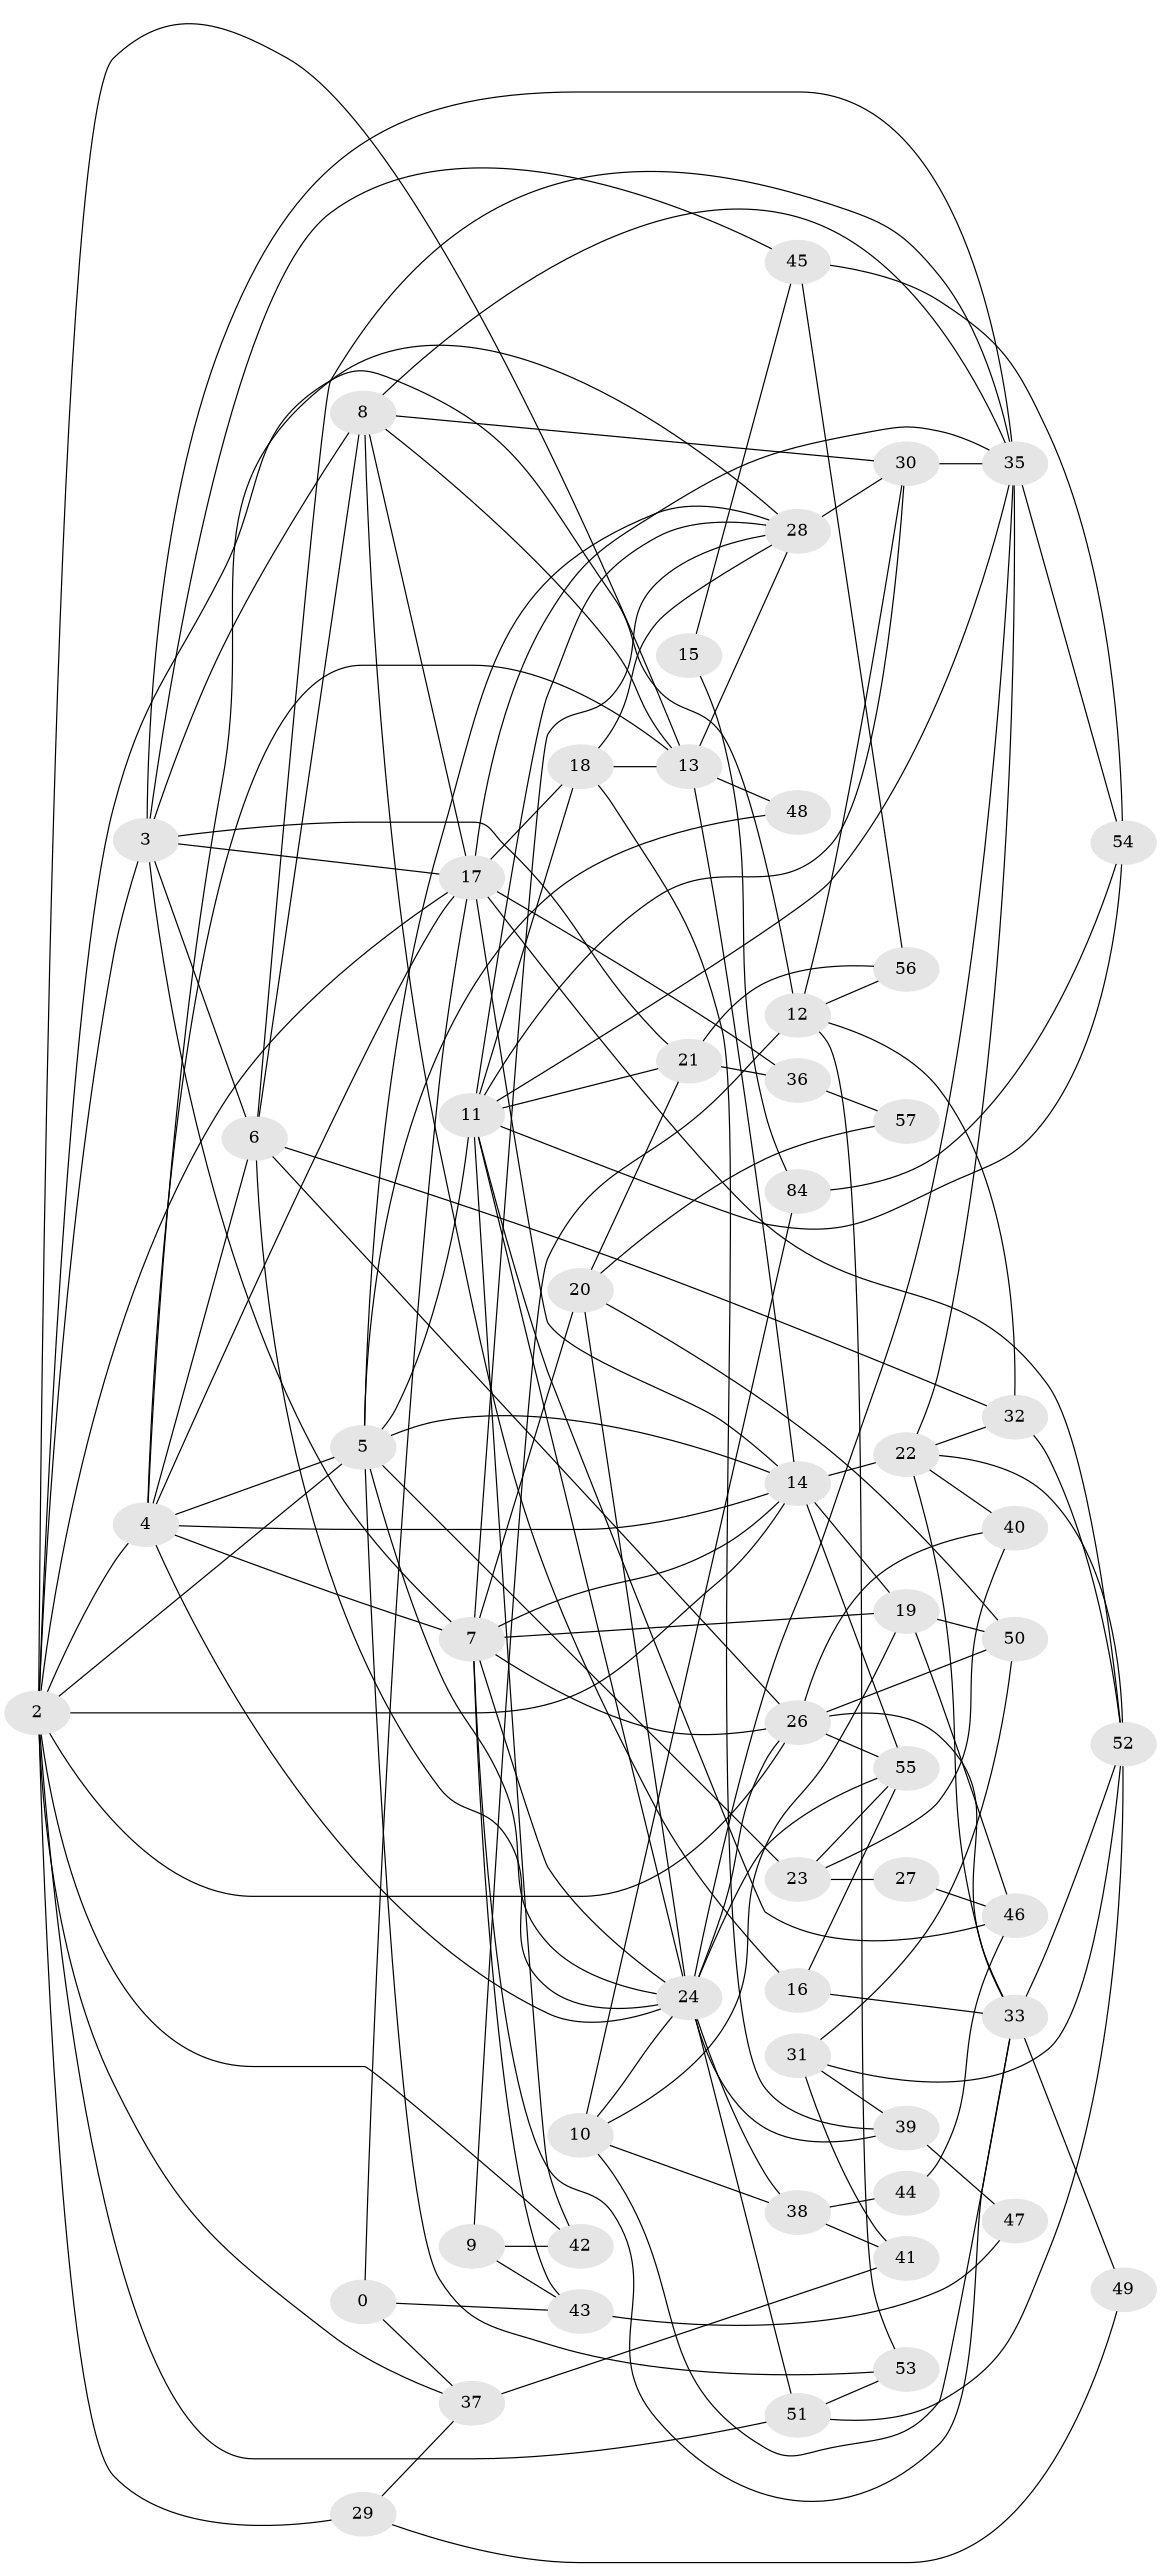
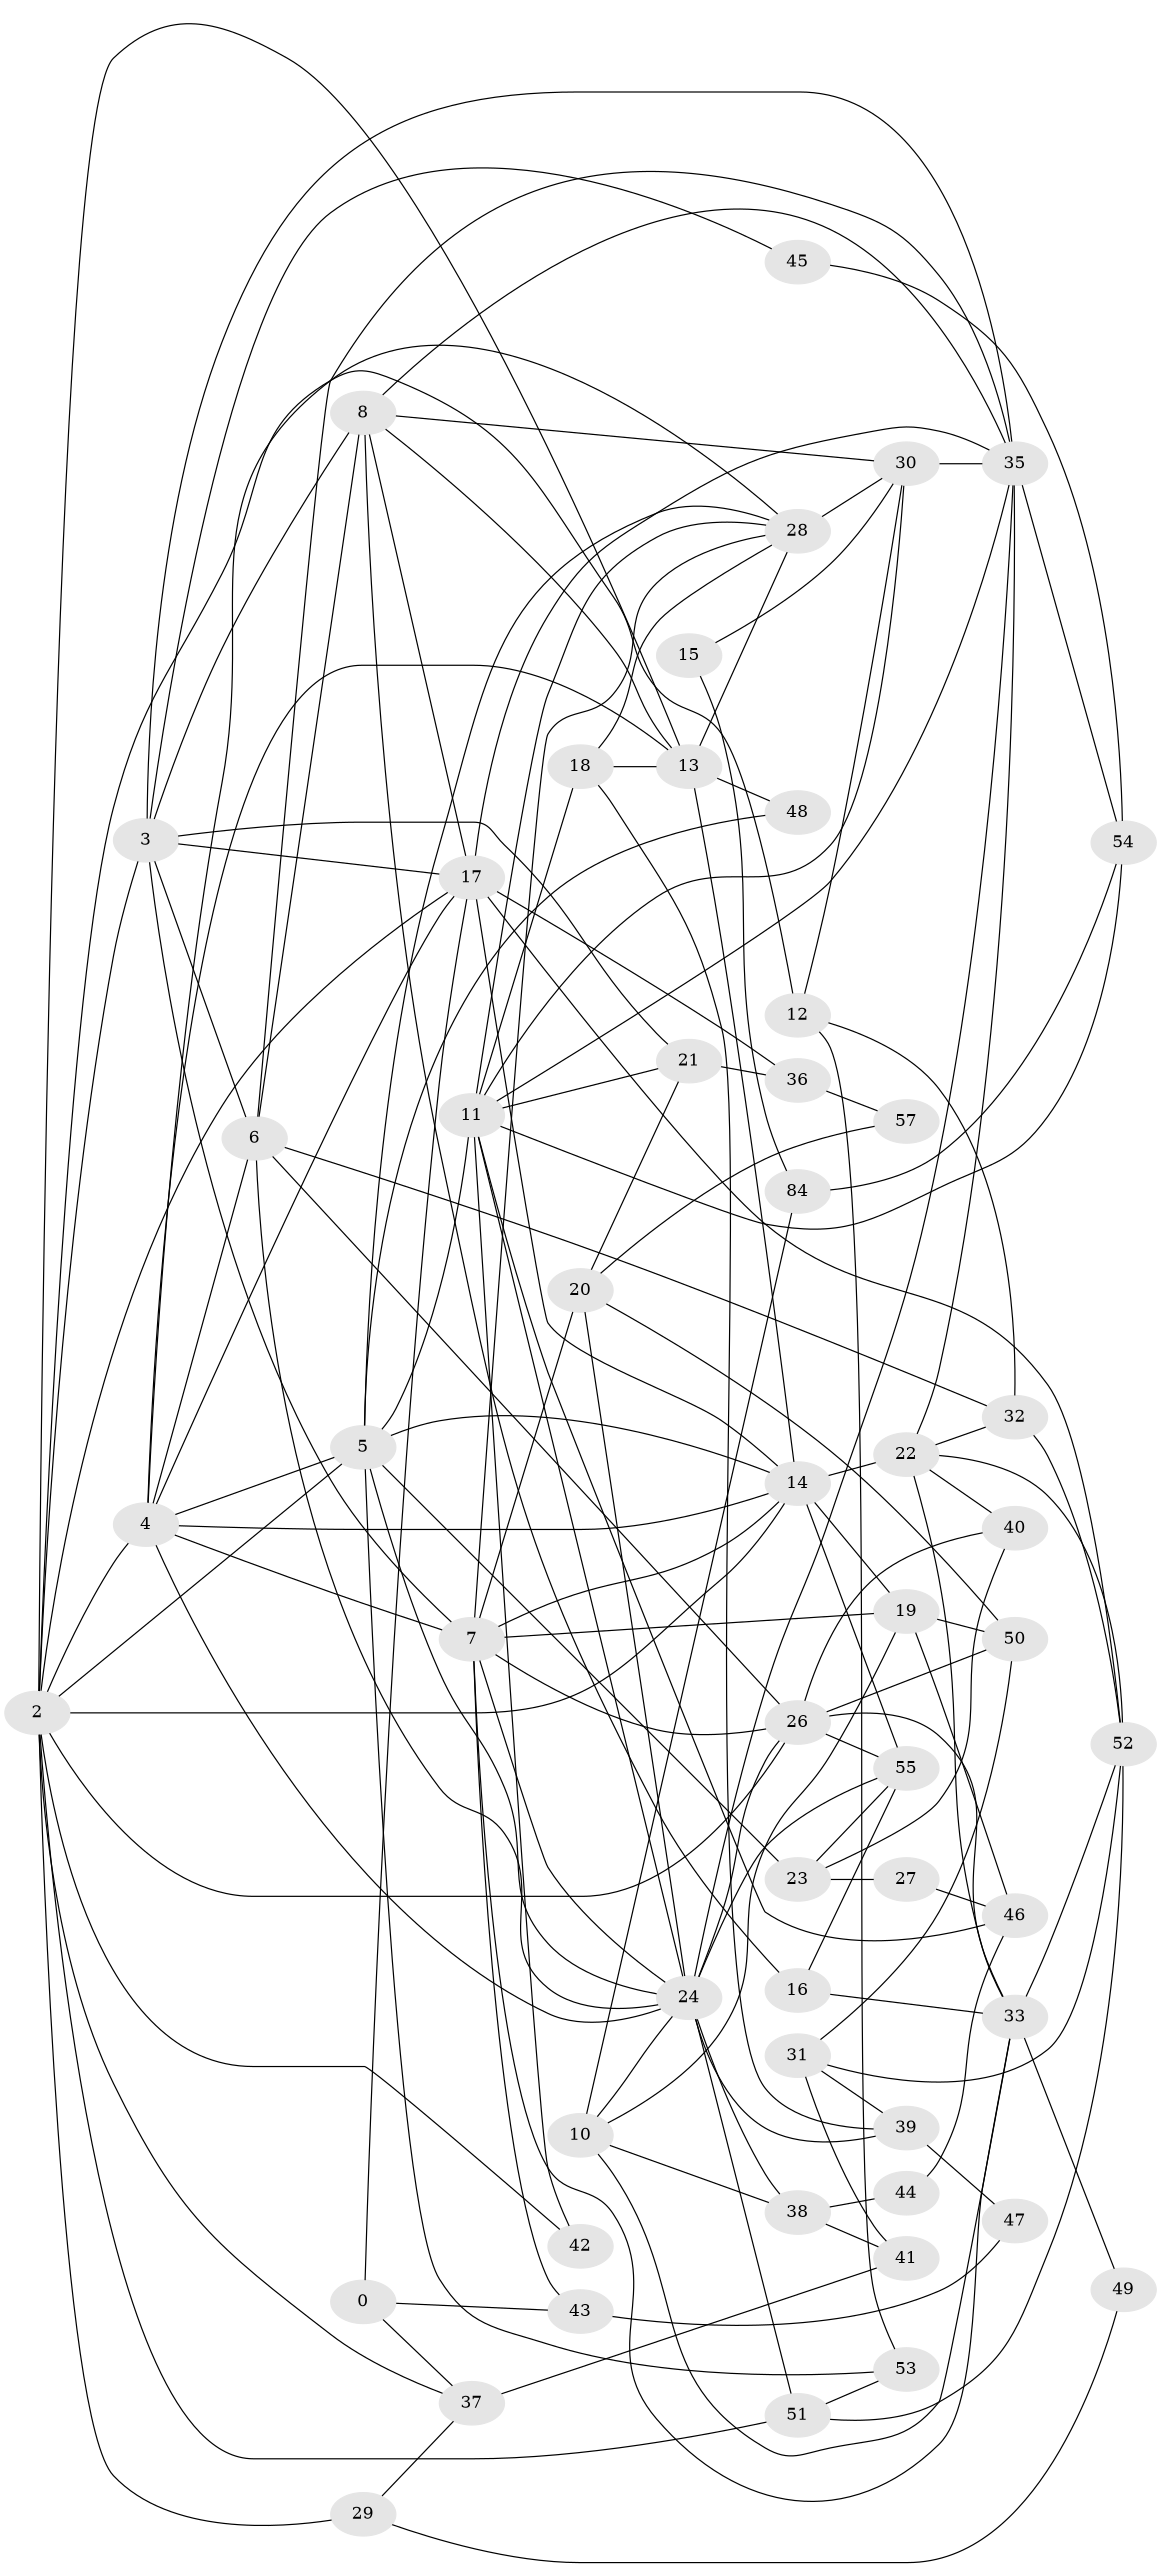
(748, 441) -> (816, 576)
(510, 839) -> none
(906, 969) -> none
(472, 2246) -> none
